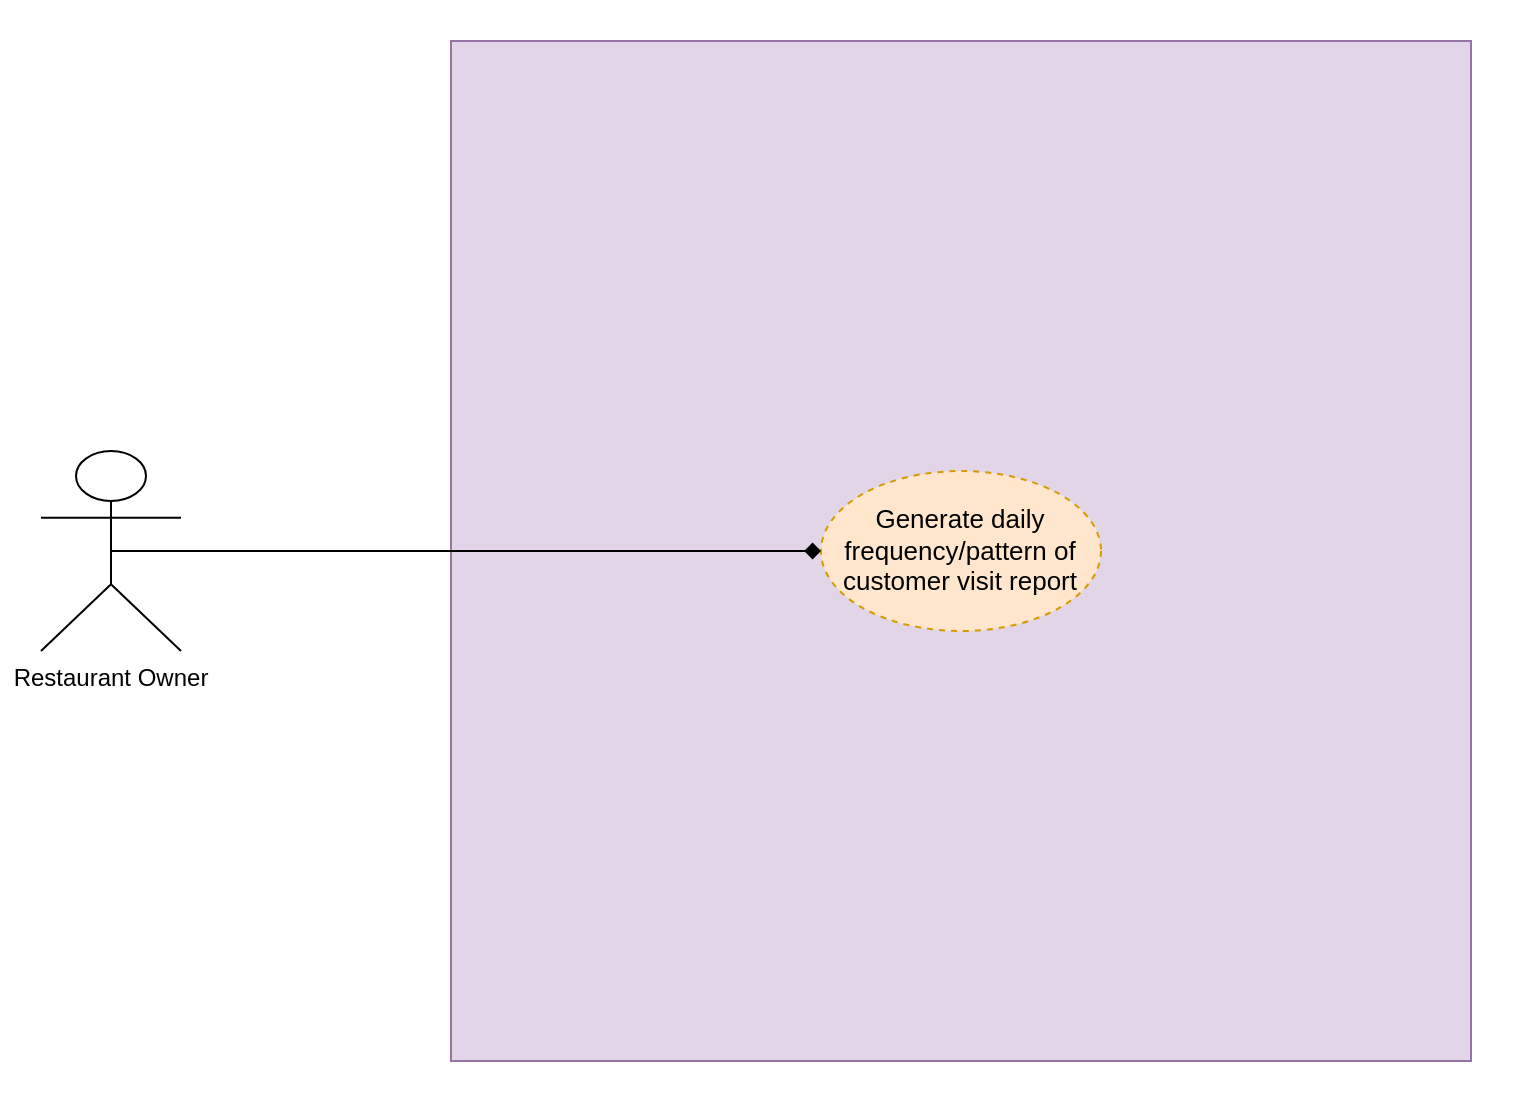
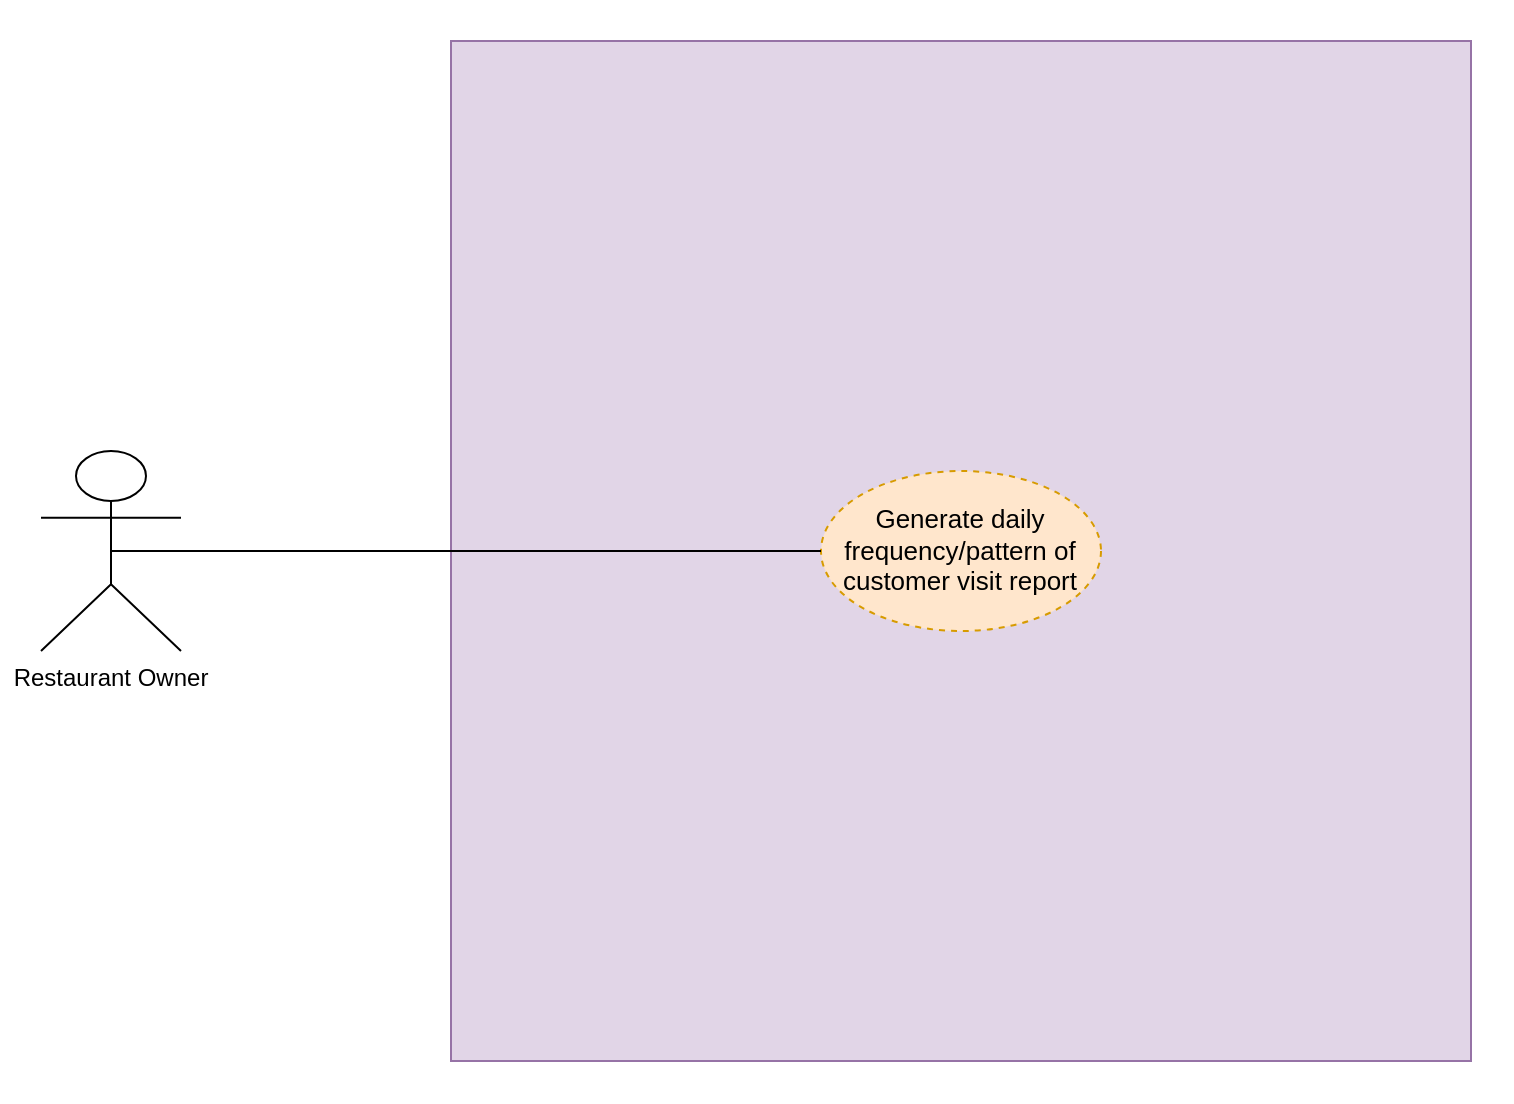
(805, 551) -> (812, 551)
